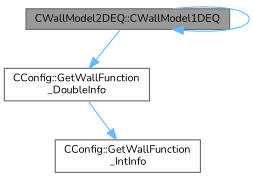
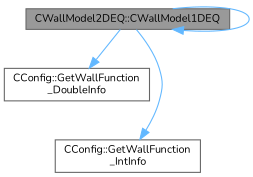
(99, 116) -> (162, 78)
